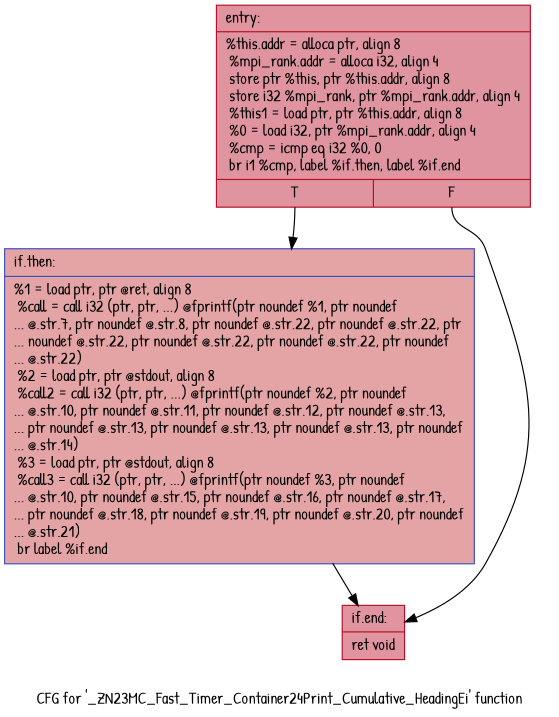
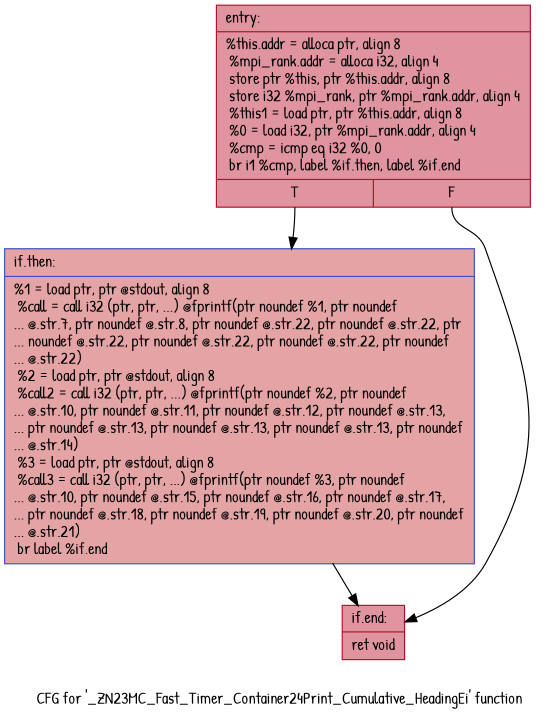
(103, 290) -> (112, 290)
